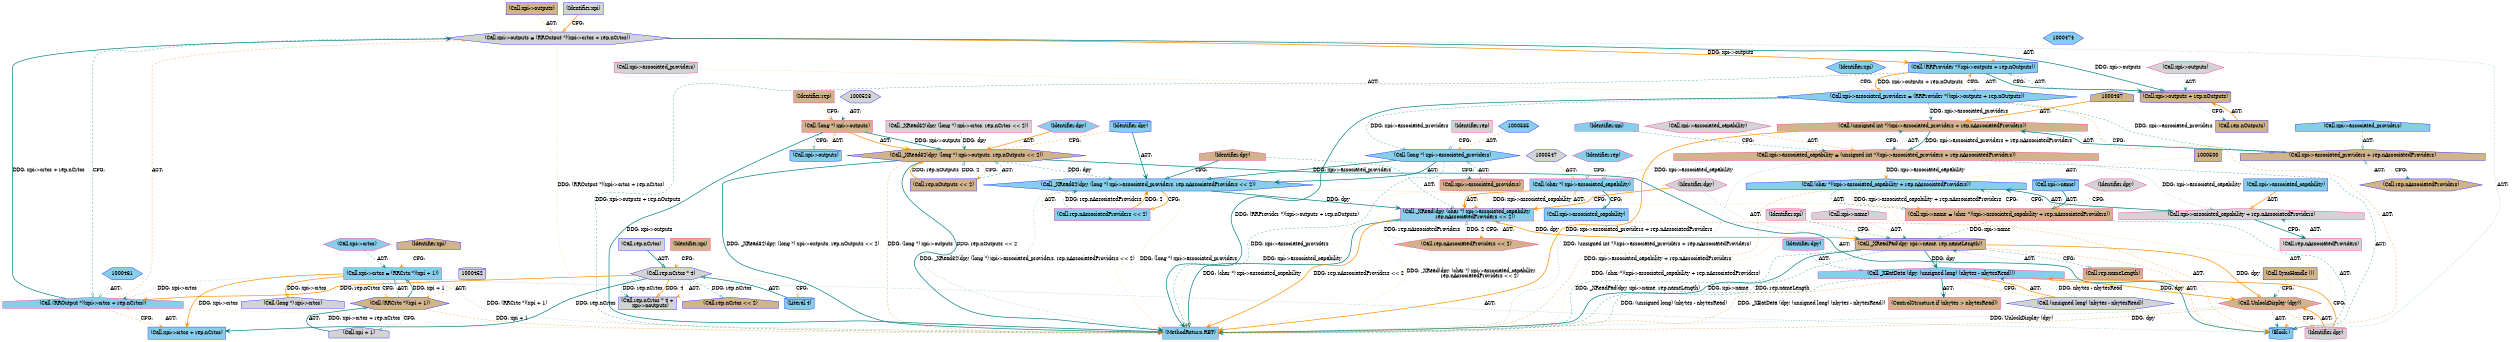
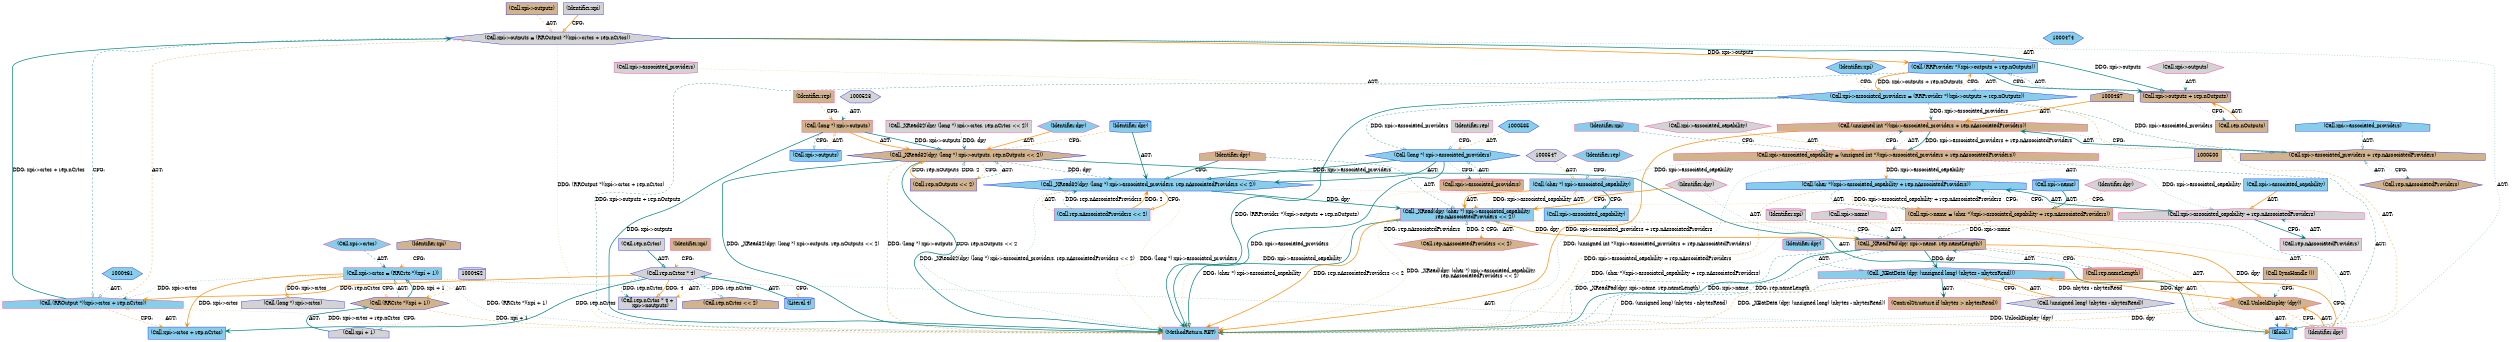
(1286, 229) -> (1286, 229)
